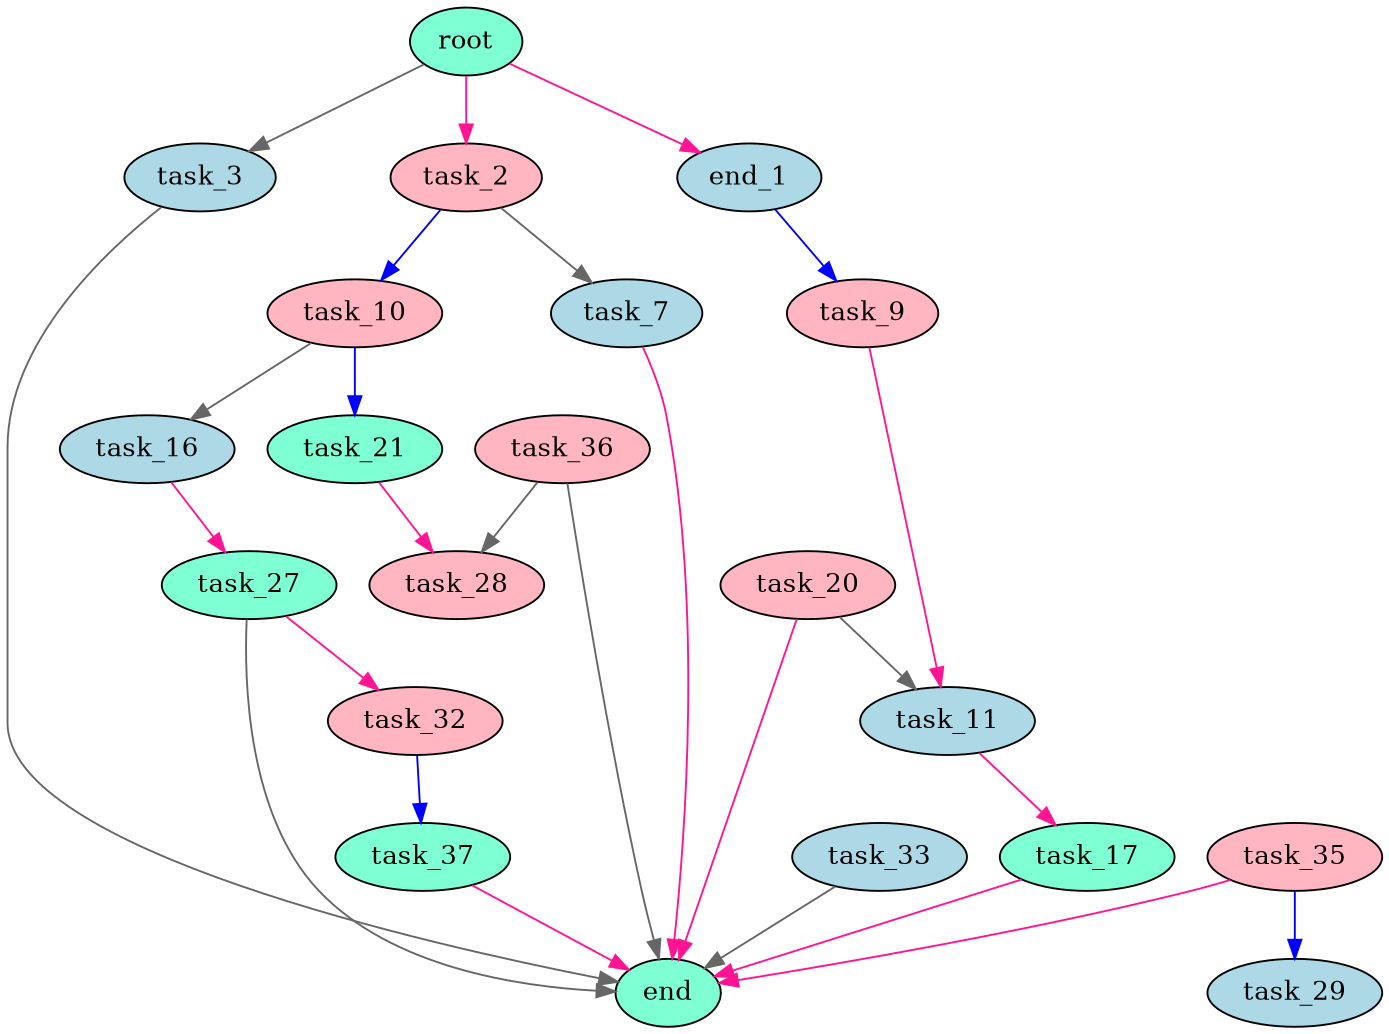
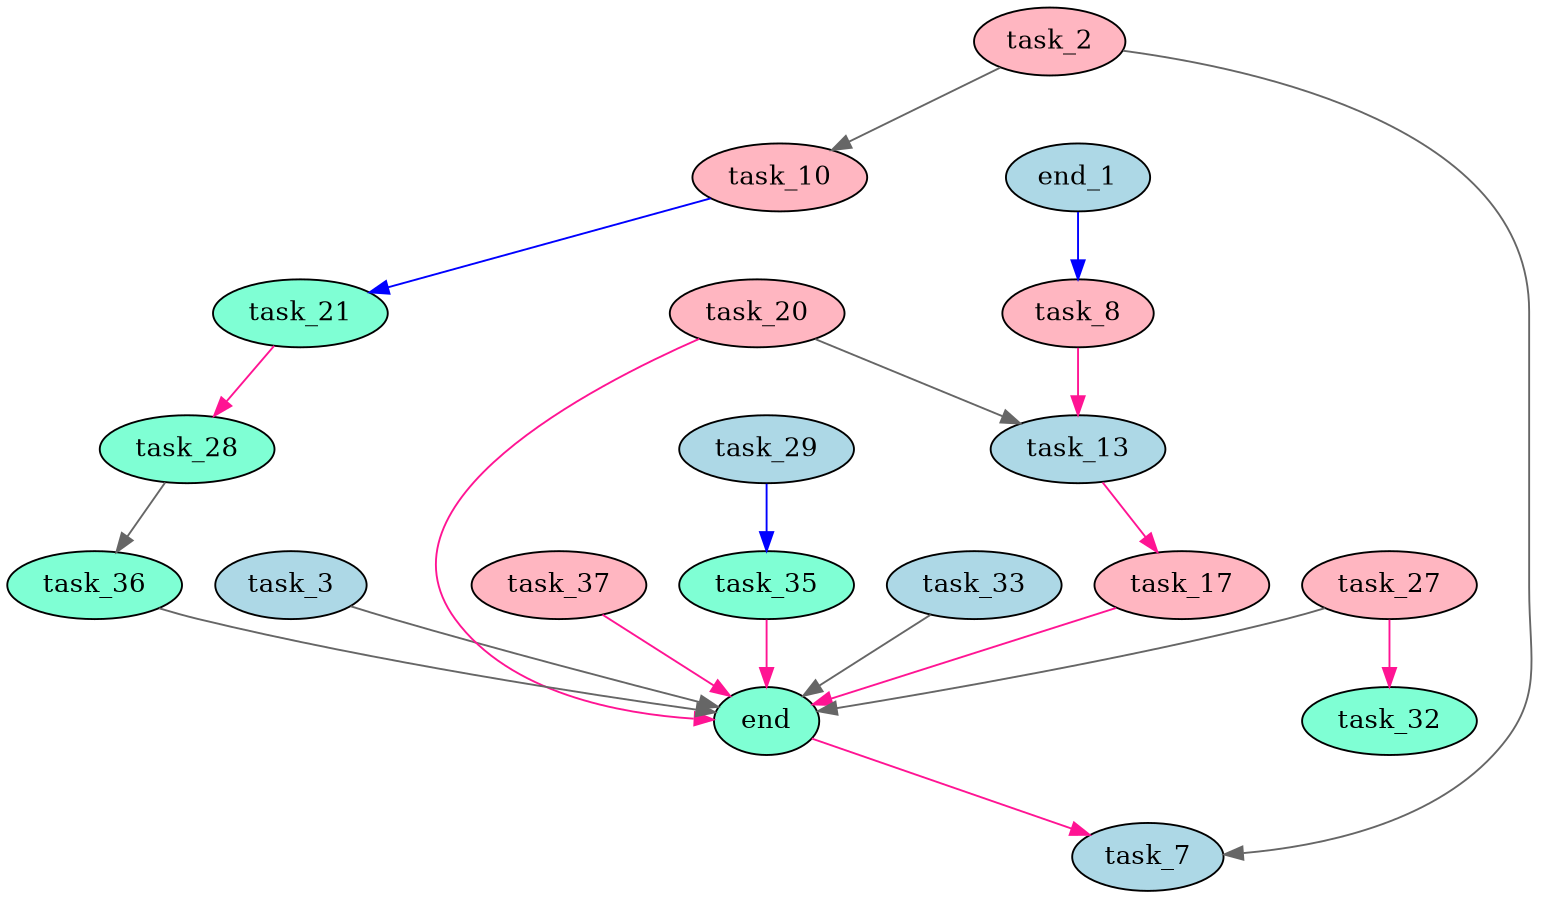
(466, 42) -> none
(417, 238) -> (925, 105)
(863, 313) -> (1078, 313)
(147, 449) -> none
(562, 449) -> (95, 585)
(516, 510) -> (146, 509)
(249, 585) -> (1389, 585)
(457, 585) -> (187, 449)
(688, 641) -> (942, 784)
(415, 721) -> (1389, 721)
(948, 721) -> (1078, 449)
(418, 780) -> none
(423, 857) -> (559, 585)
(1087, 857) -> (1182, 585)
(1295, 857) -> (767, 585)
(1295, 916) -> (767, 508)
